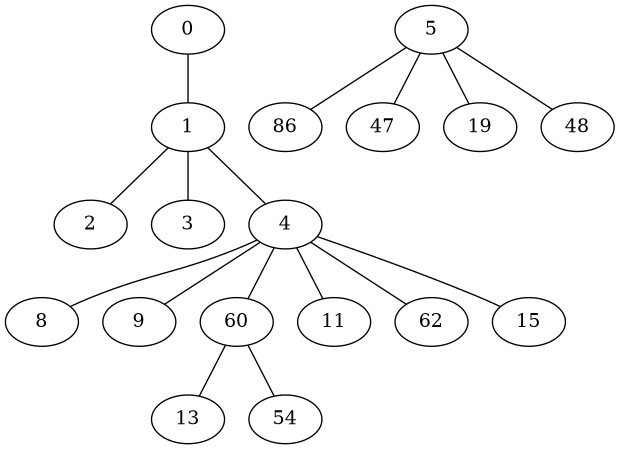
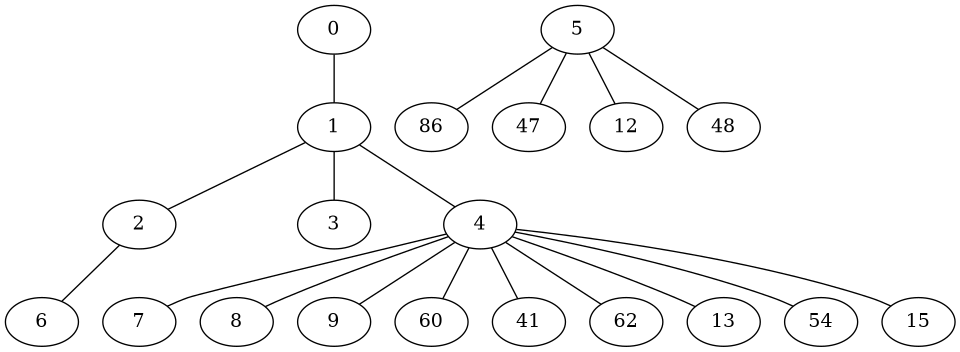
(480, 127) -> (626, 127)
none -> (42, 322)
none -> (139, 322)
(334, 322) -> (529, 322)
(212, 371) -> (604, 270)
(261, 371) -> (656, 263)
